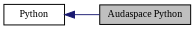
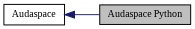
(34, 15) -> (34, 15)
